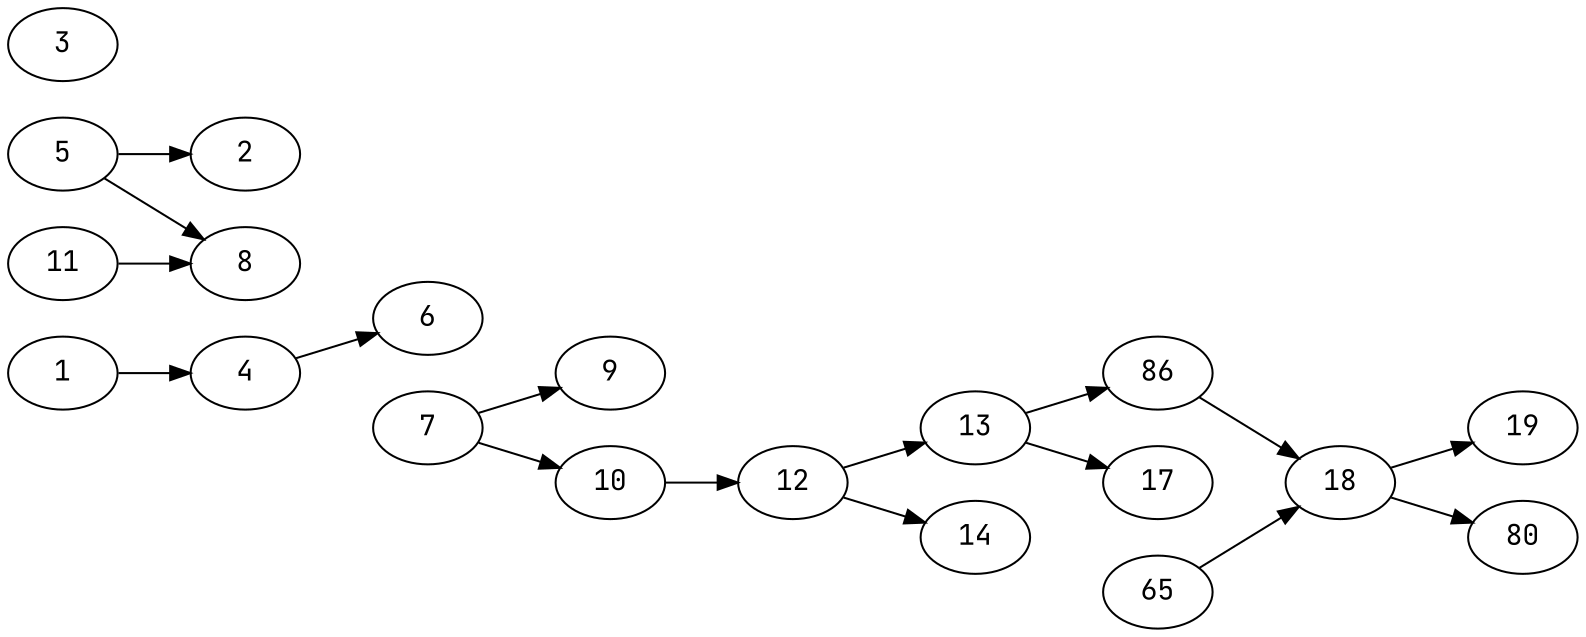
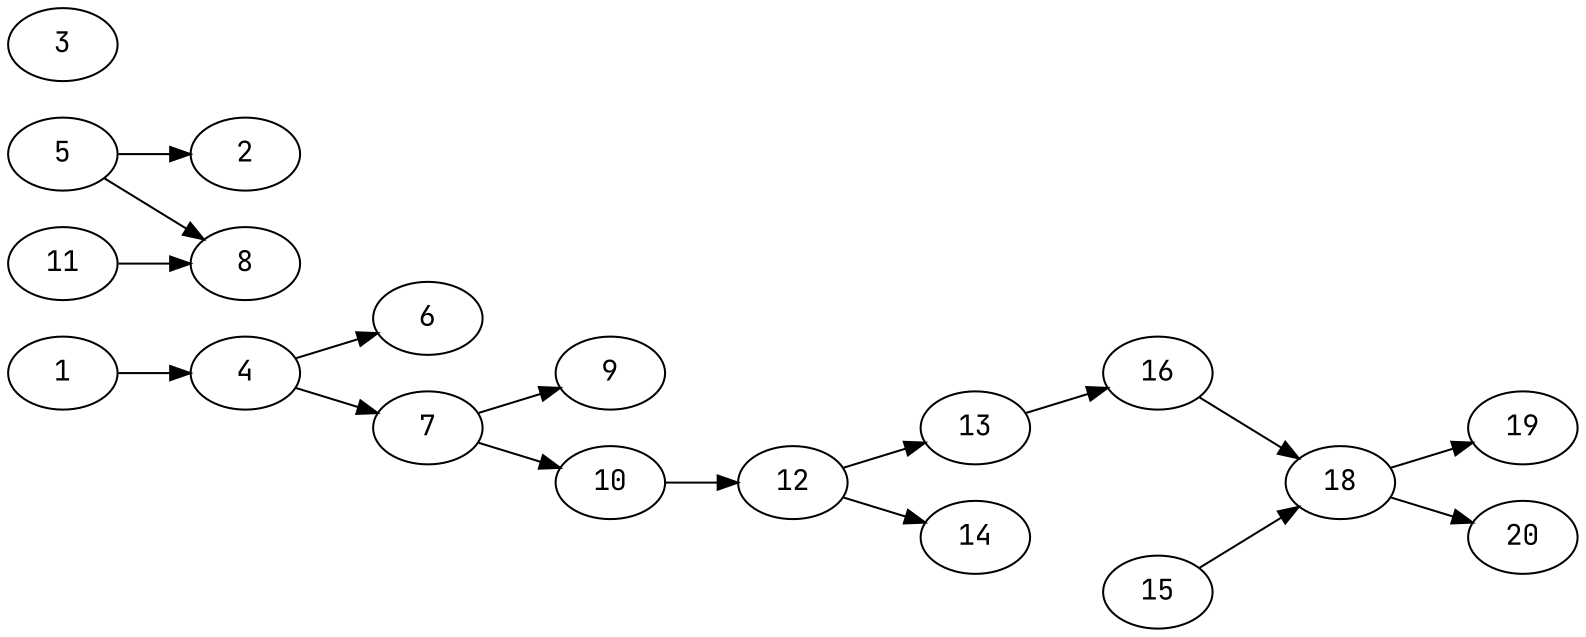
(1158, 373) -> (1158, 373)
none -> (327, 398)
(1158, 483) -> none
(1523, 537) -> (1523, 537)
(1158, 592) -> (1158, 592)
